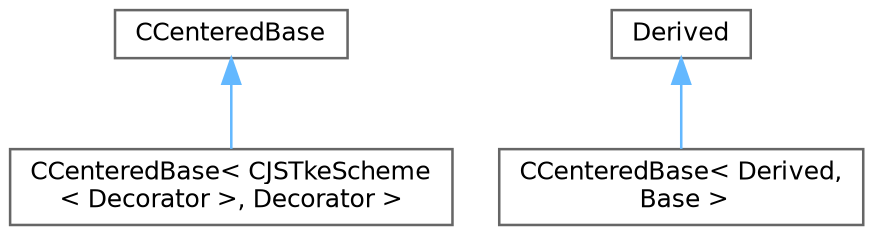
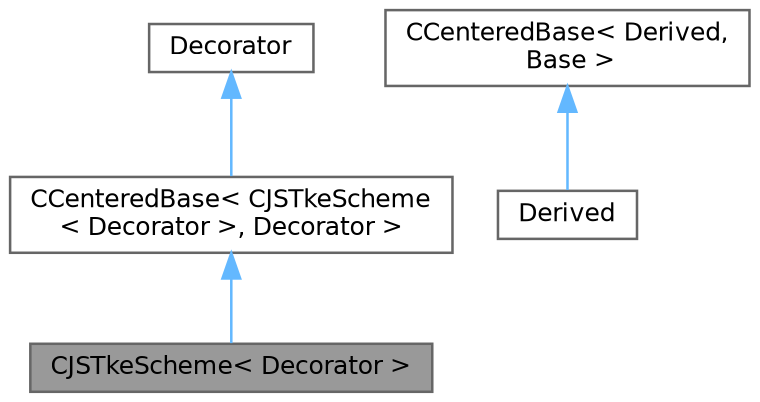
(231, 34) -> (231, 48)
(681, 117) -> (567, 151)
none -> (231, 368)
